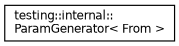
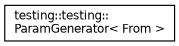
(90, 23) -> (90, 23)
